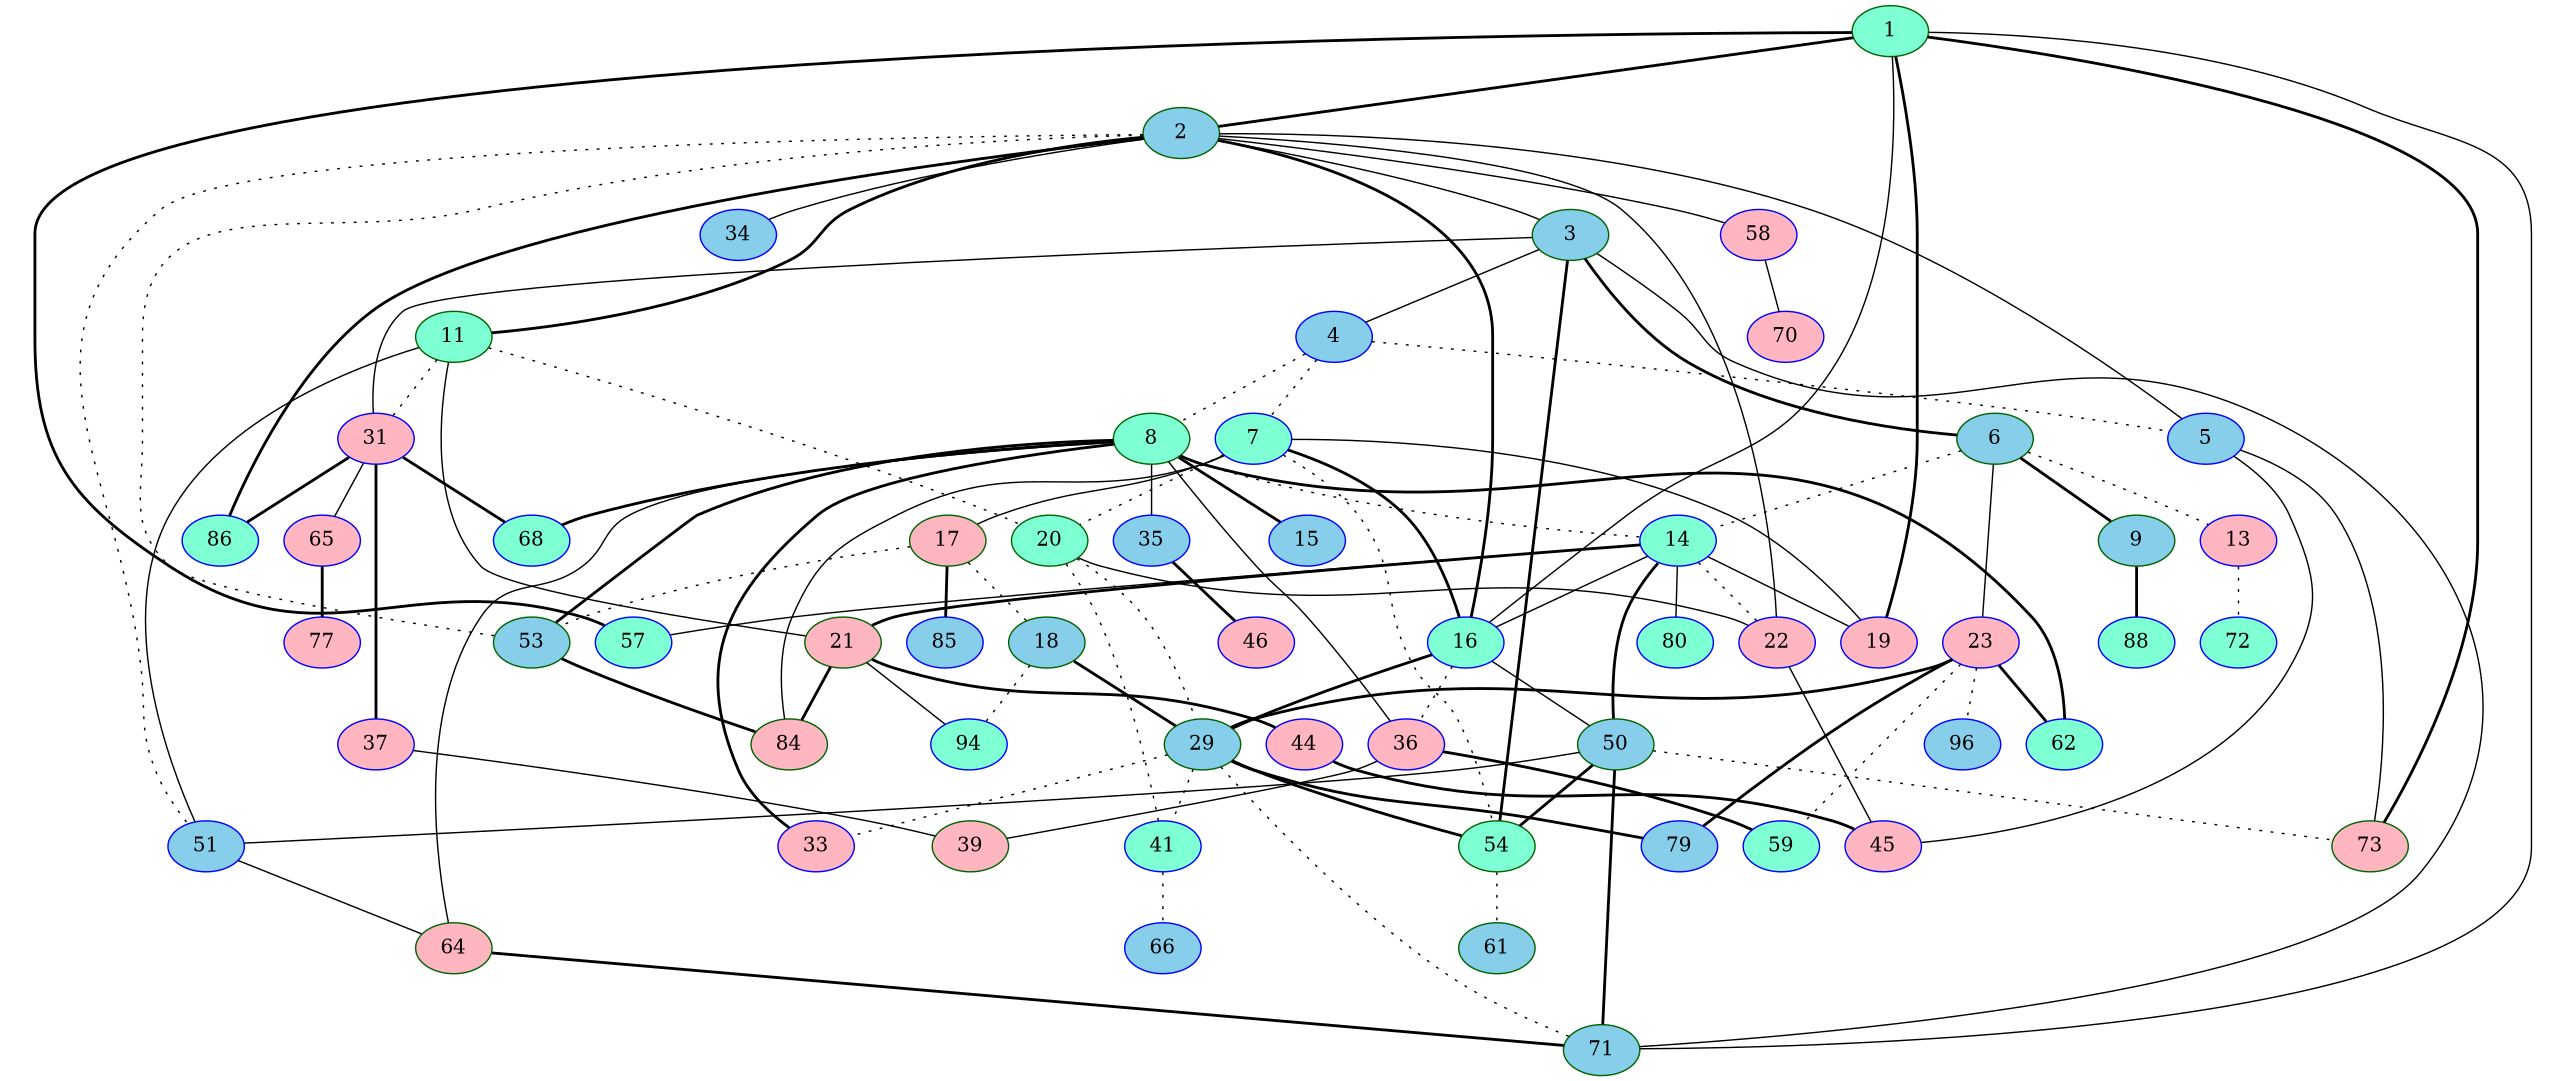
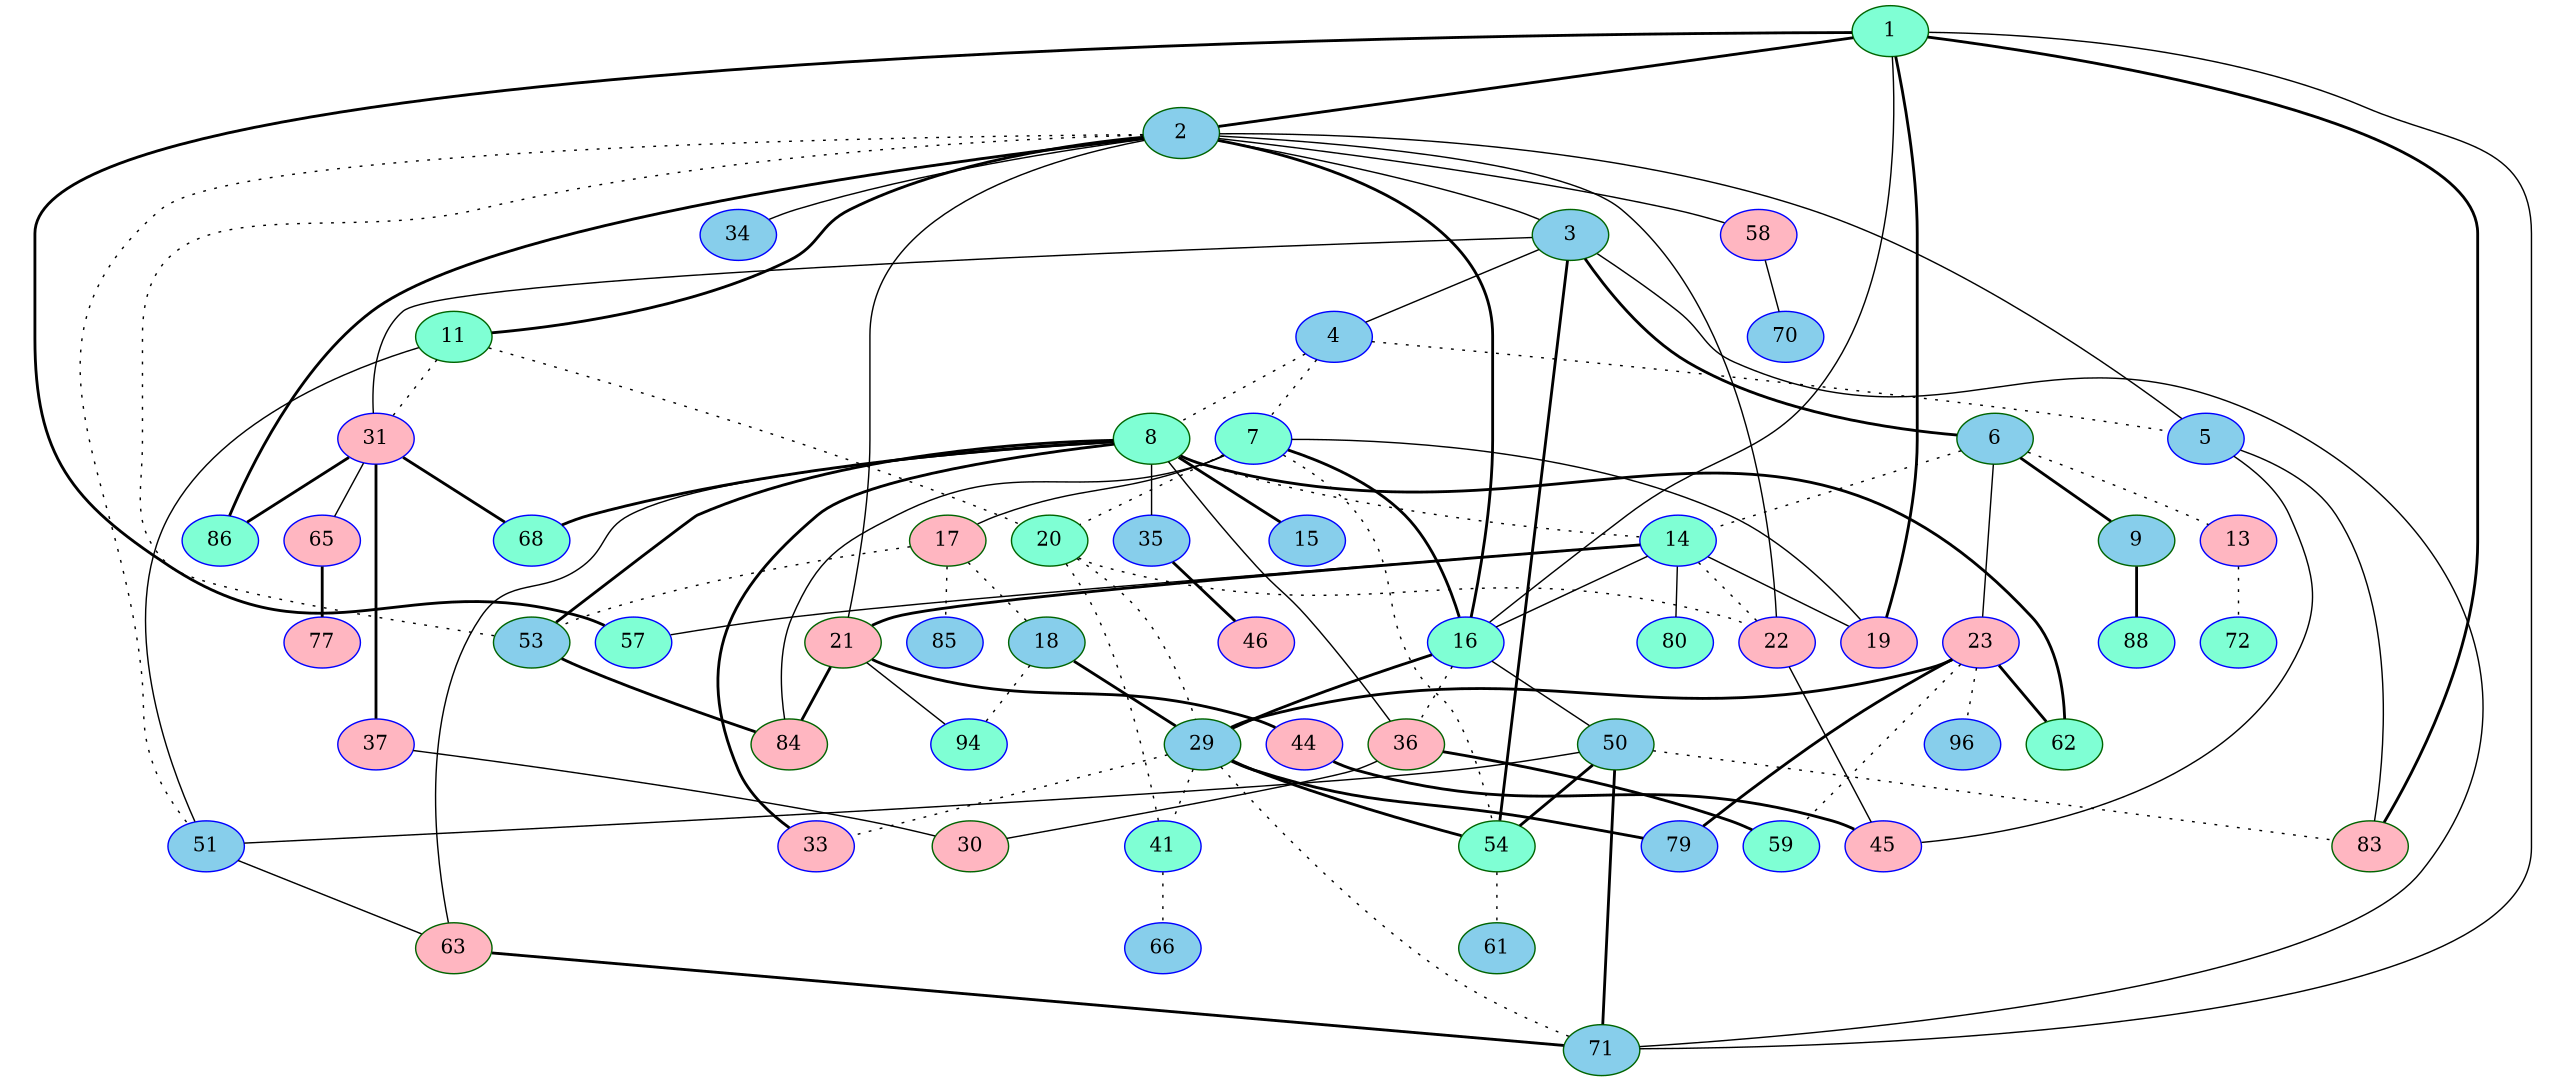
(1786, 337) -> (1786, 337)
(510, 580) -> (877, 297)
(946, 592) -> (946, 592)
(1413, 592) -> (1413, 592)
(1619, 636) -> none
(1406, 744) -> (1406, 744)
(2064, 744) -> (2064, 744)
(970, 846) -> (970, 846)
(2370, 846) -> (2370, 846)
(454, 948) -> (454, 948)
